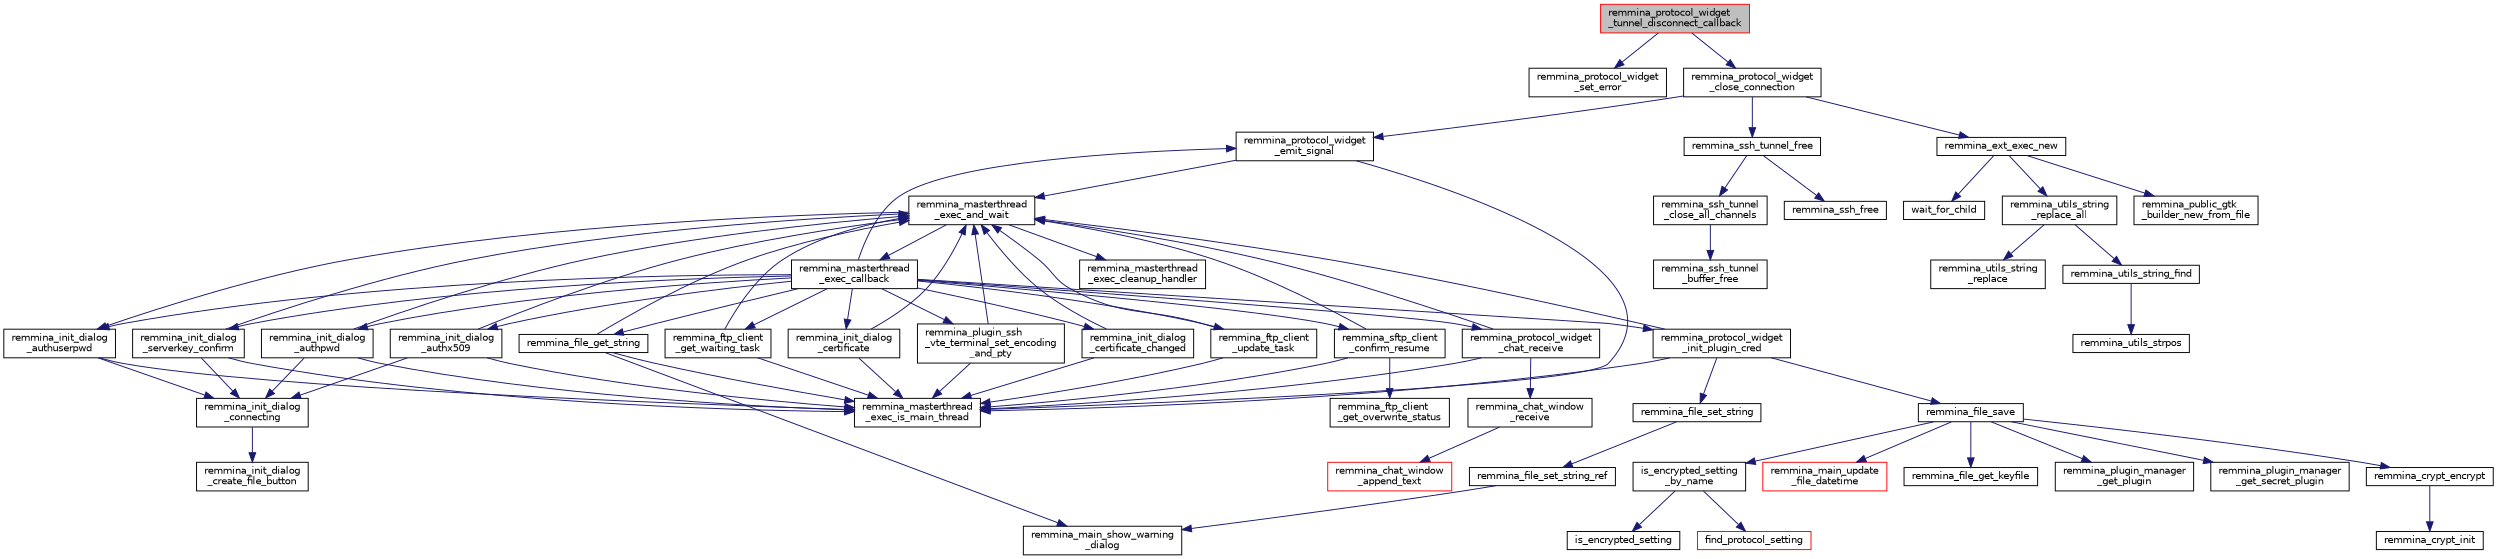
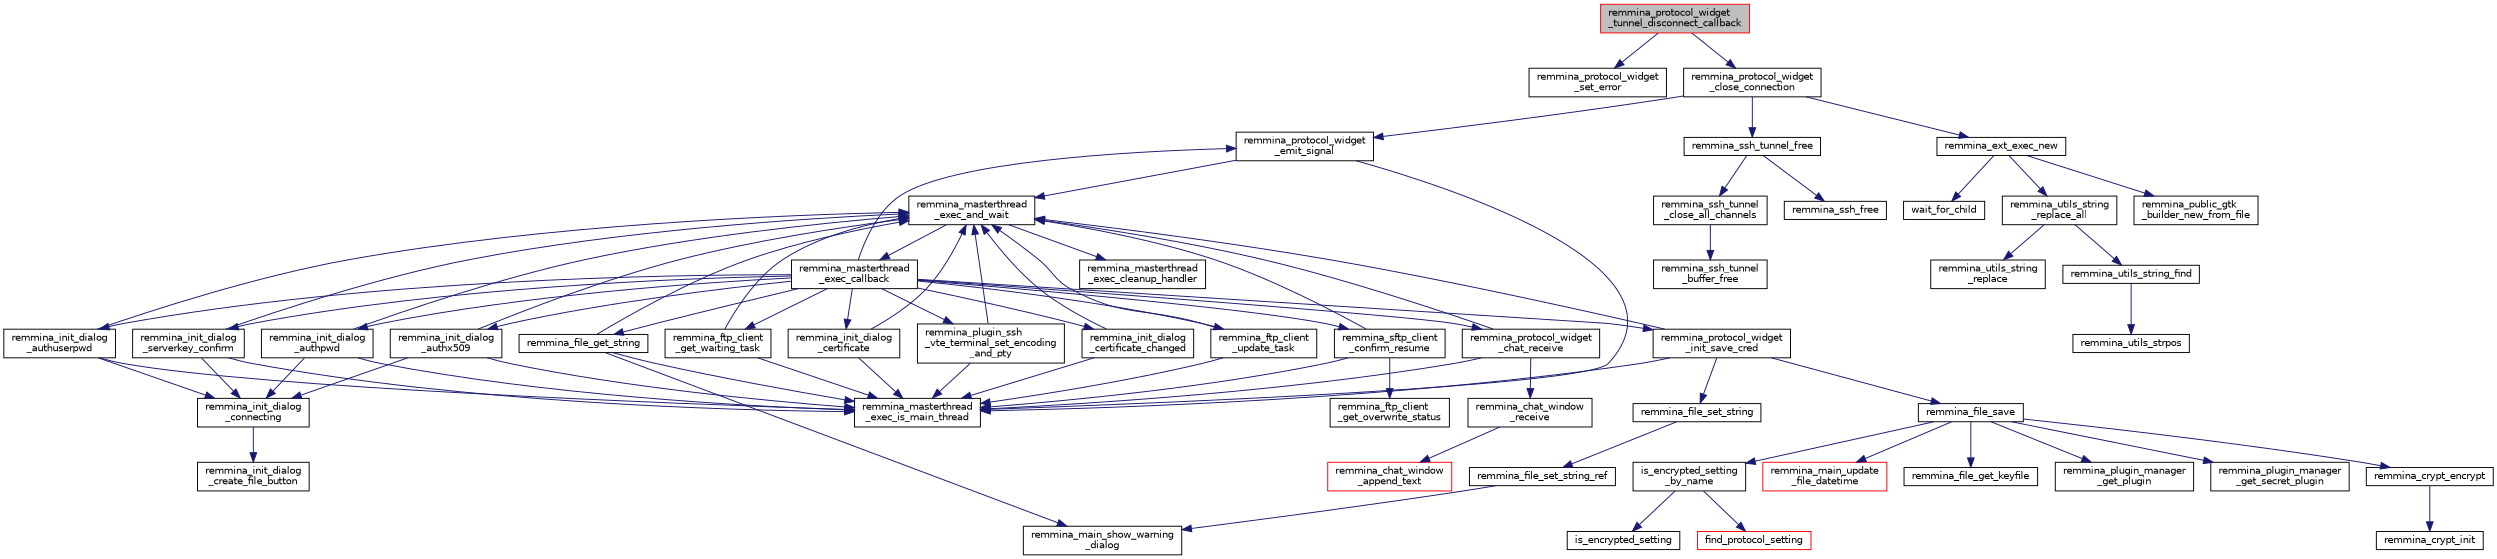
(502, 238) -> (493, 239)
(1722, 344) -> (1722, 344)
